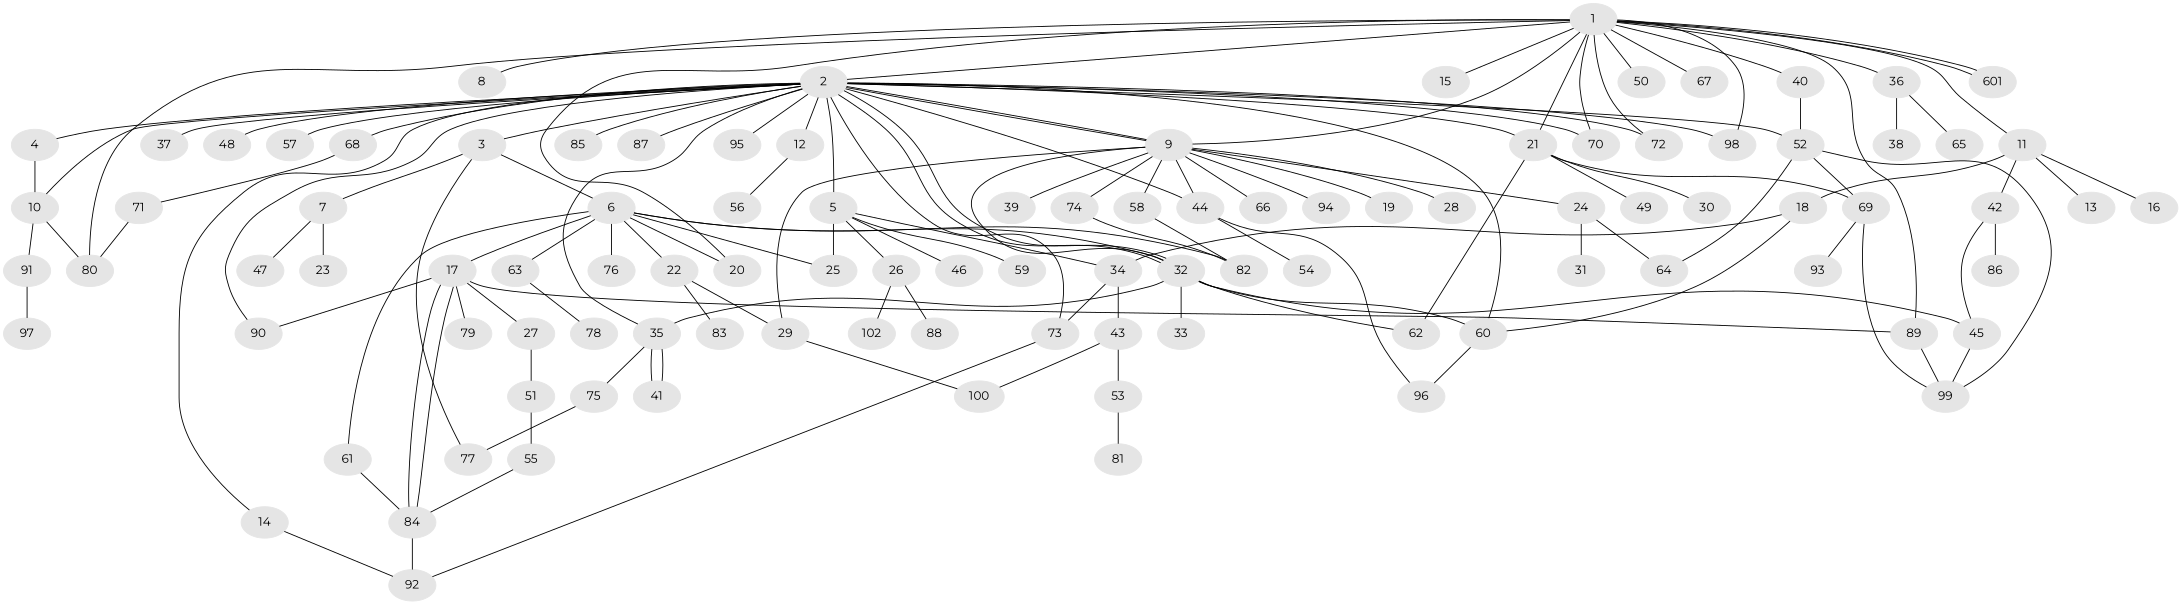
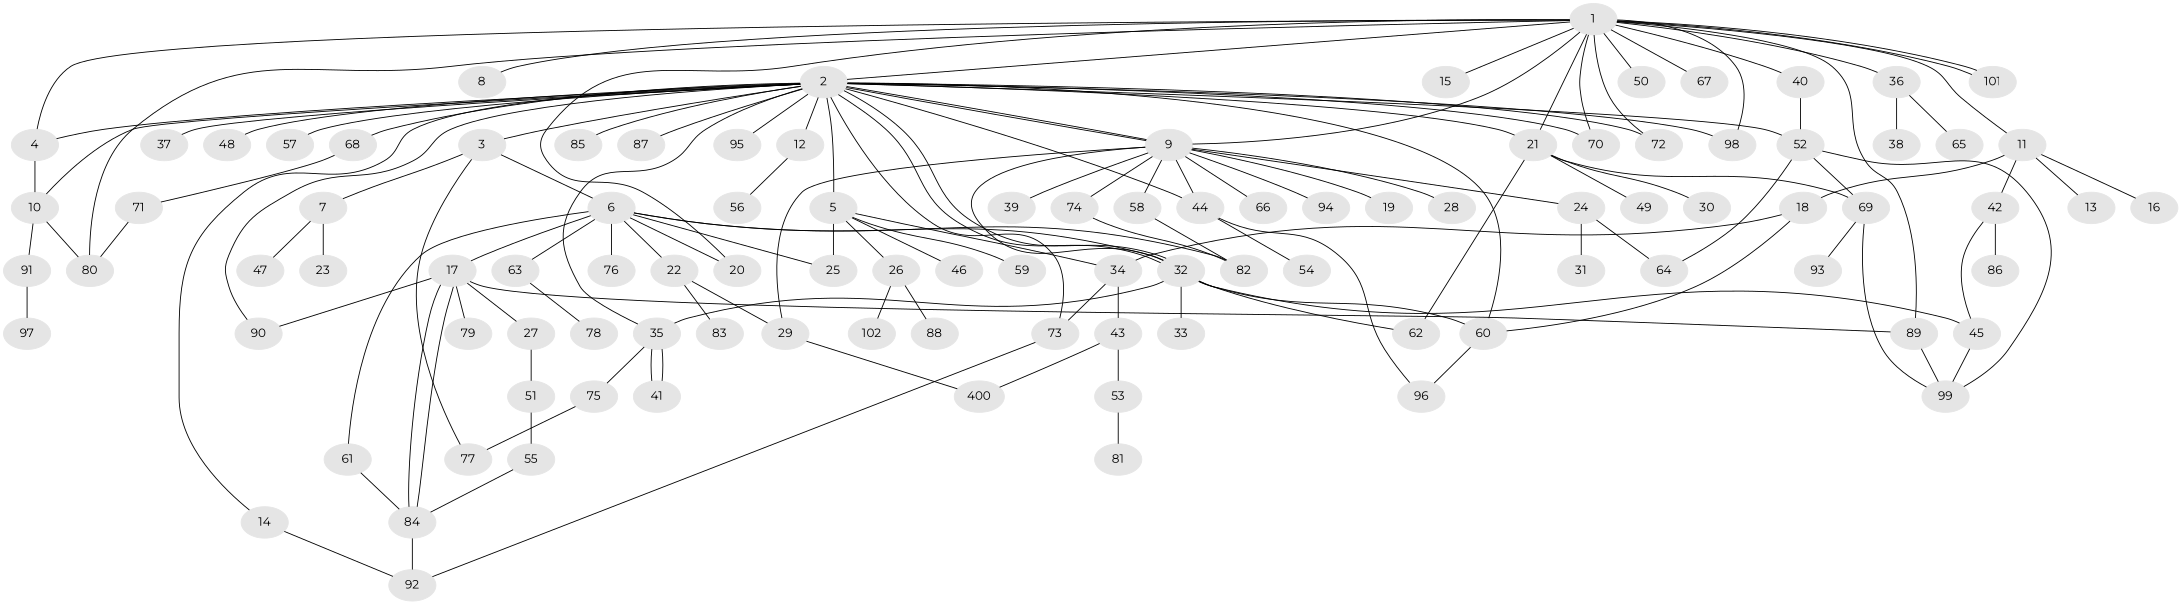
none -> (783, 27)
(1993, 82) -> (1993, 82)
(979, 397) -> (979, 397)
